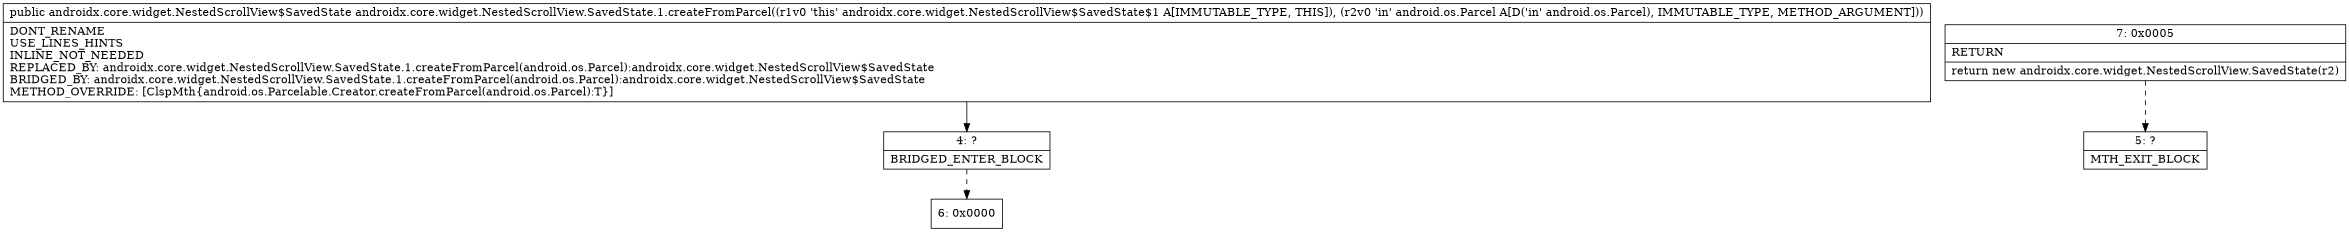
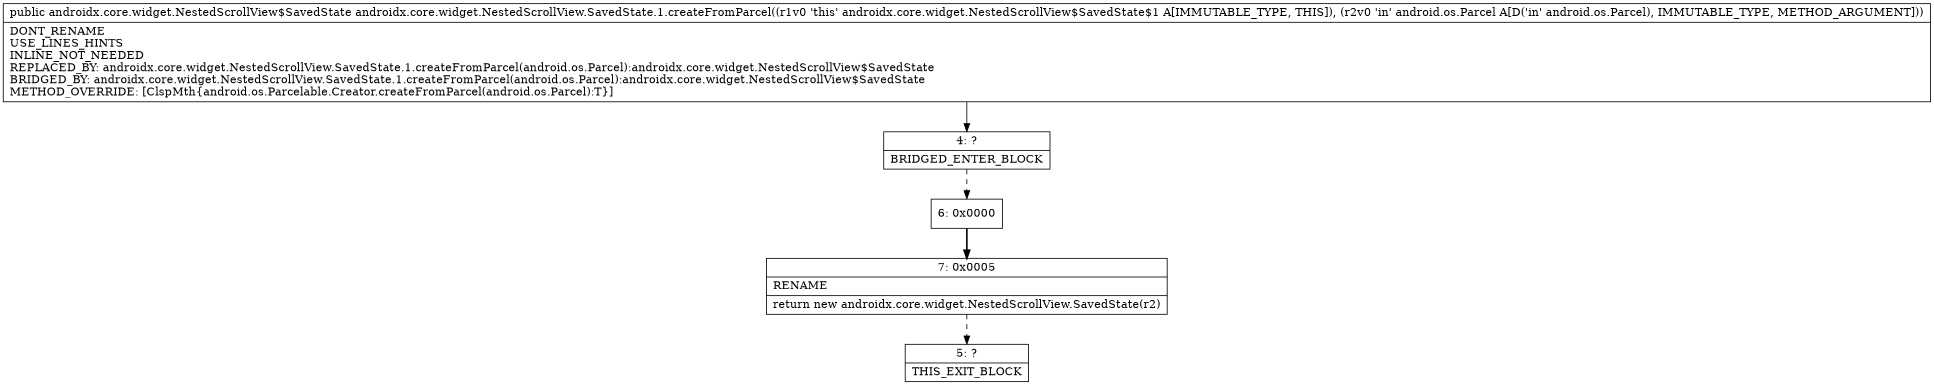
(1978, 52) -> (801, 286)
(2145, 159) -> (967, 372)
none -> (967, 239)
